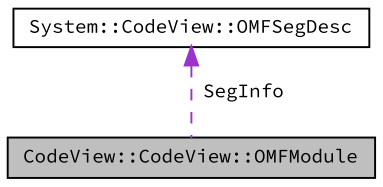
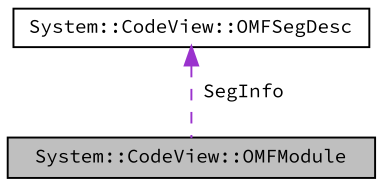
(191, 158) -> (191, 158)
